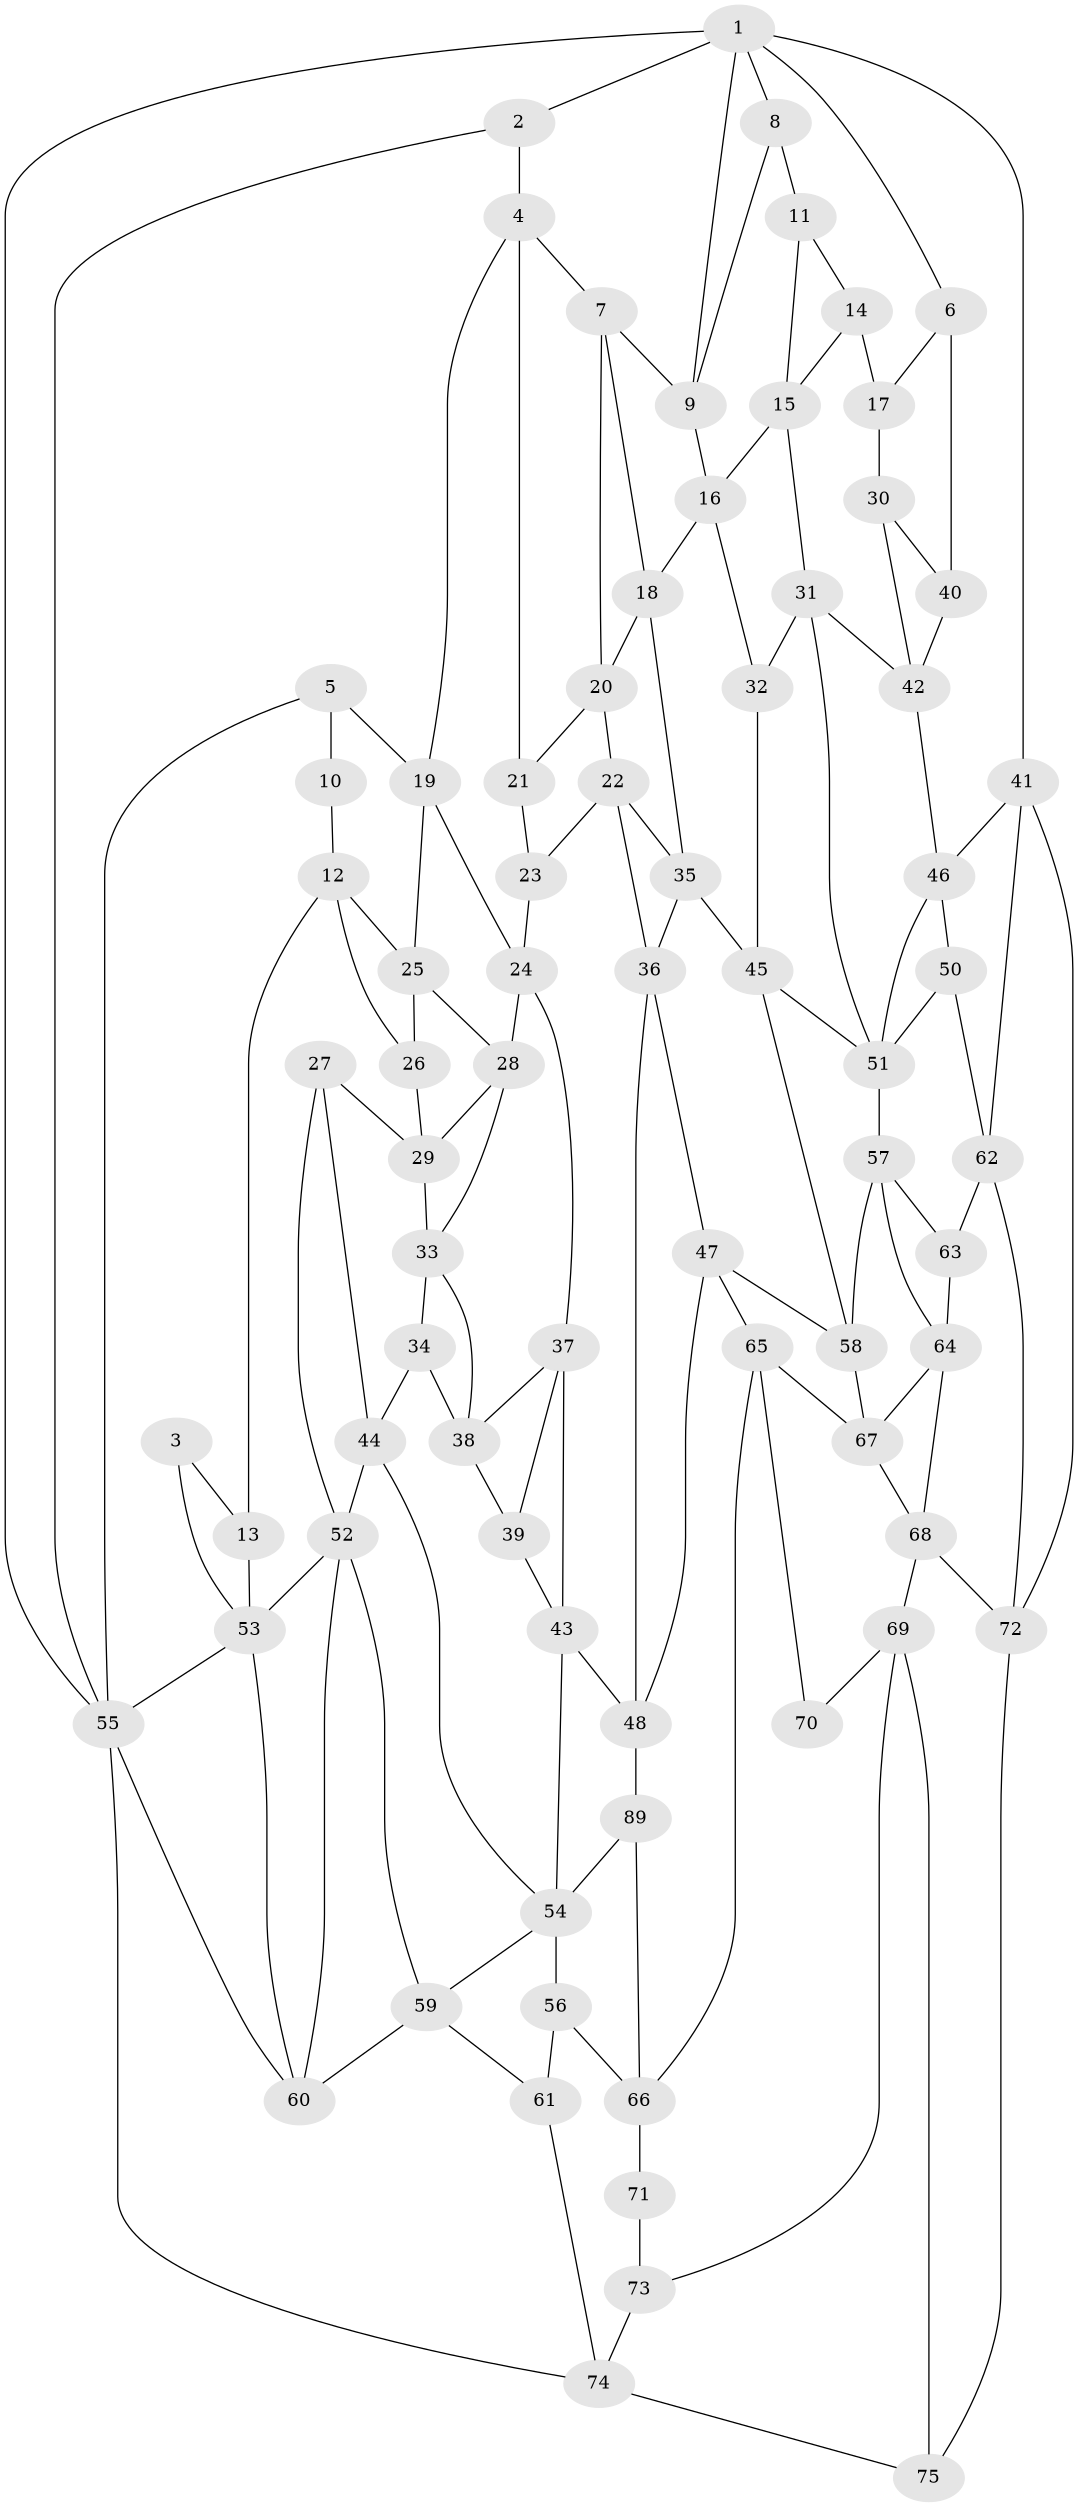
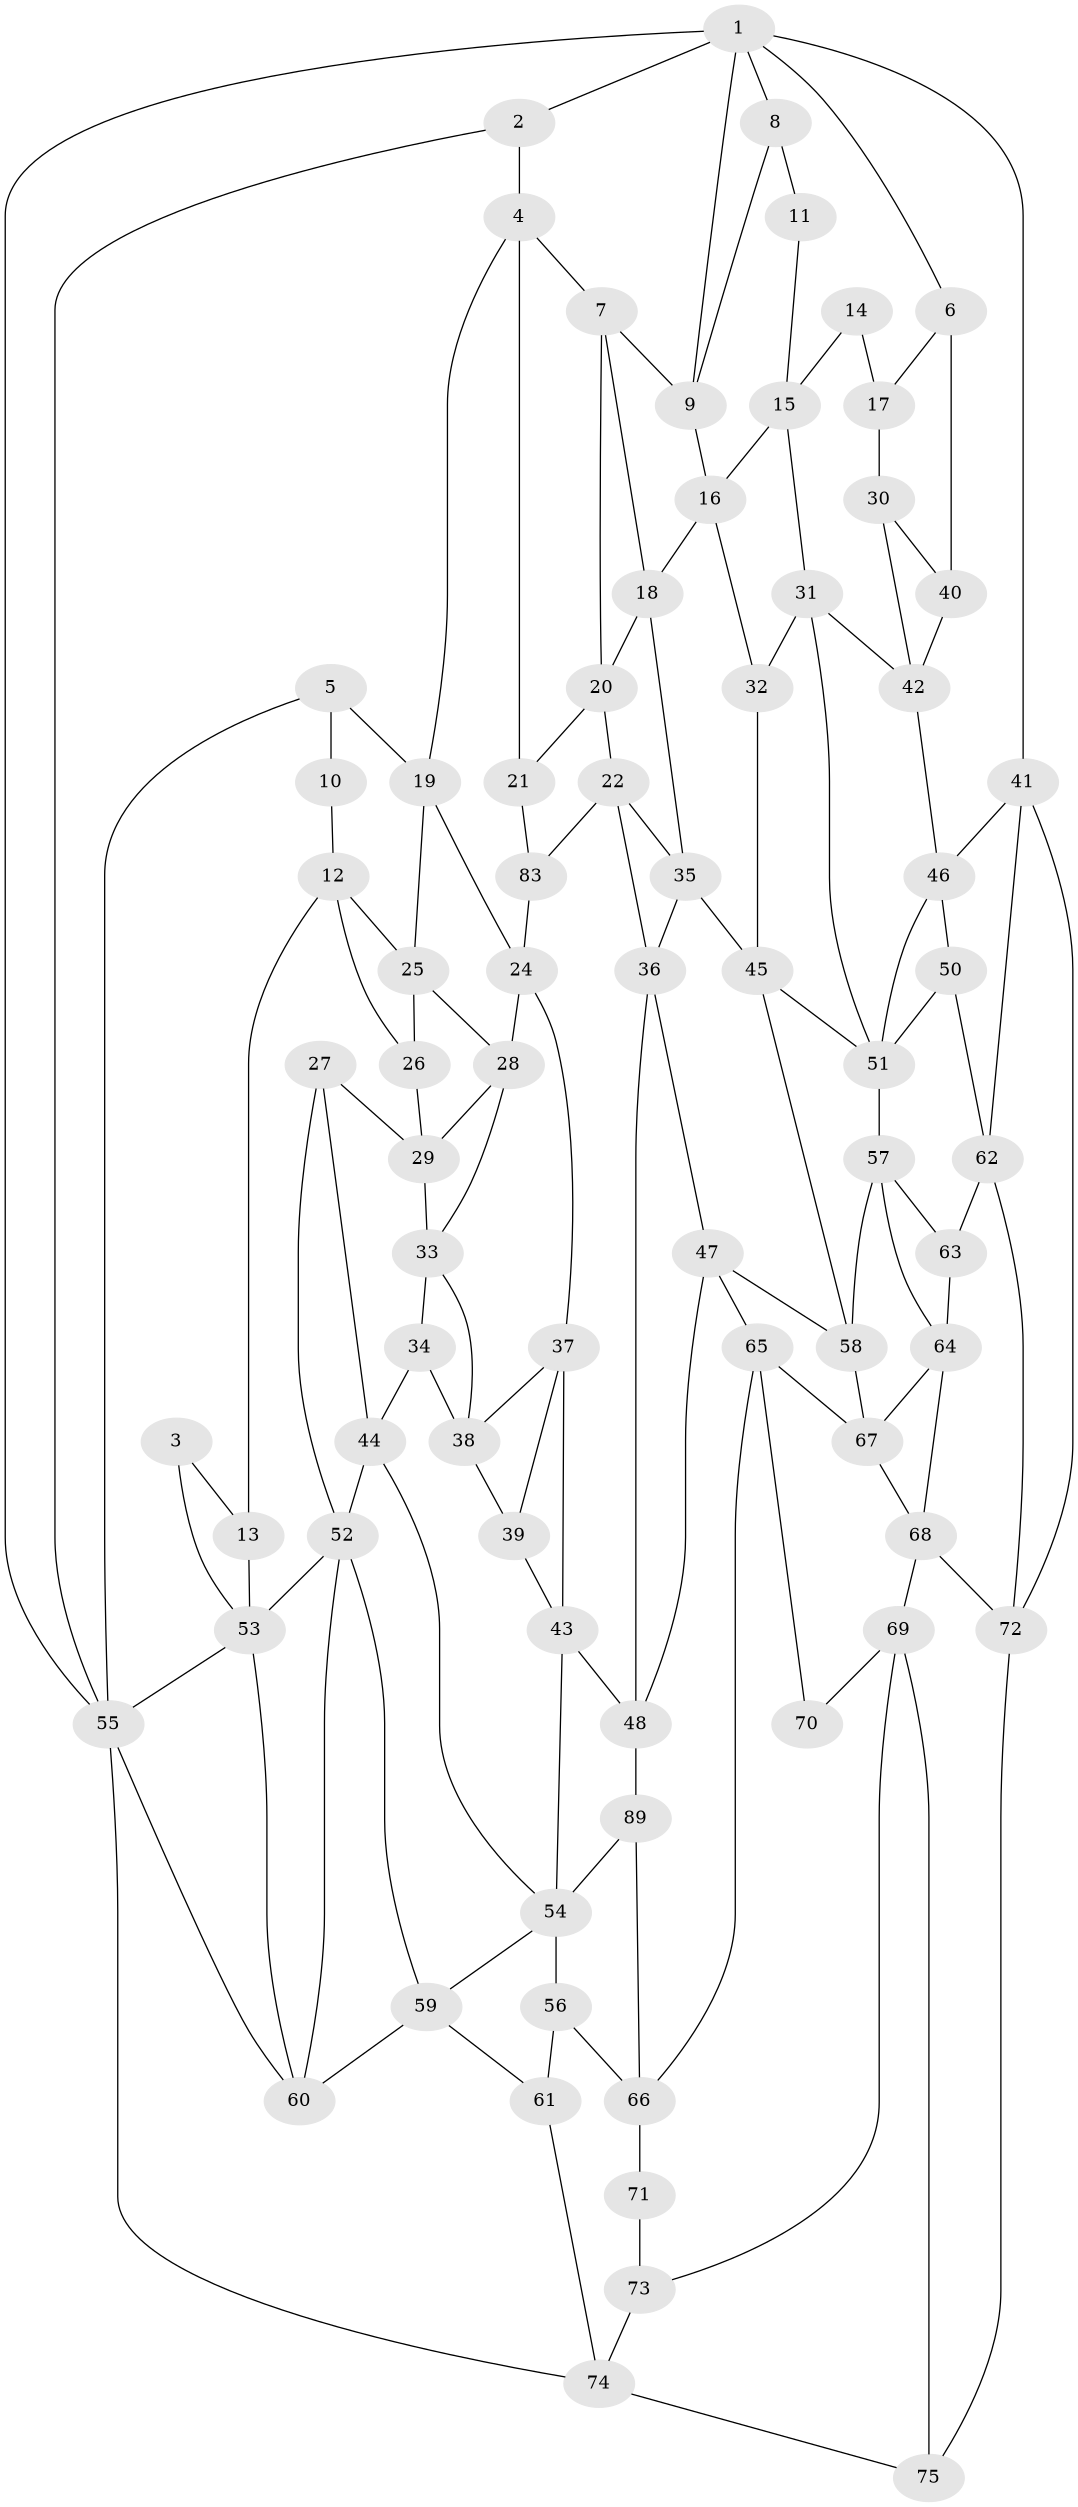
(829, 264) -> none
(531, 877) -> (531, 877)
